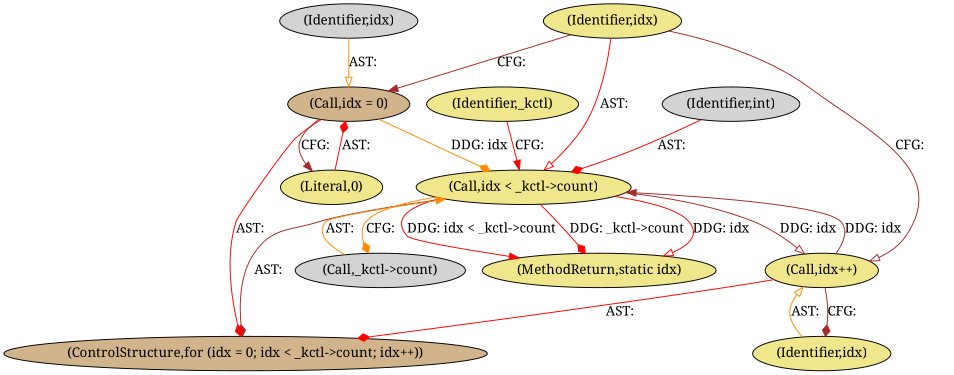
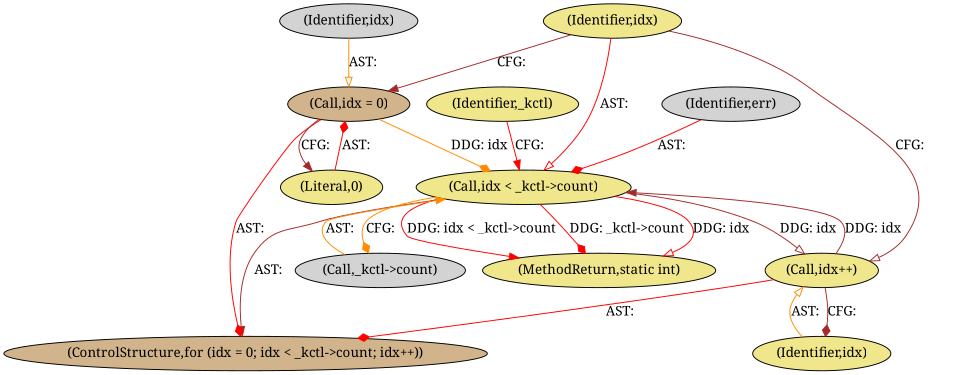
(731, 104) -> (731, 104)
(308, 225) -> (308, 225)
(599, 270) -> (599, 270)
